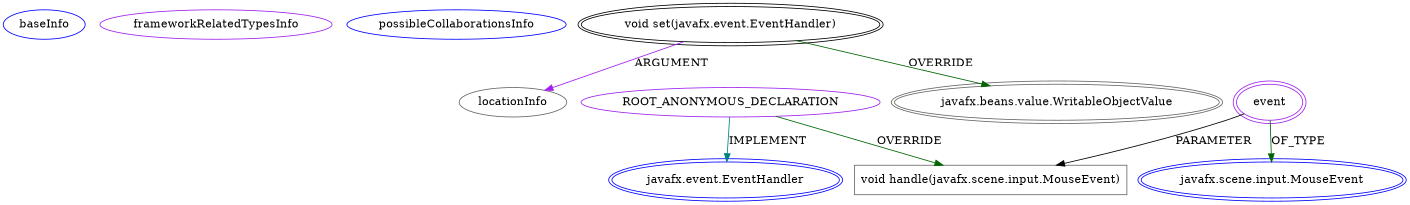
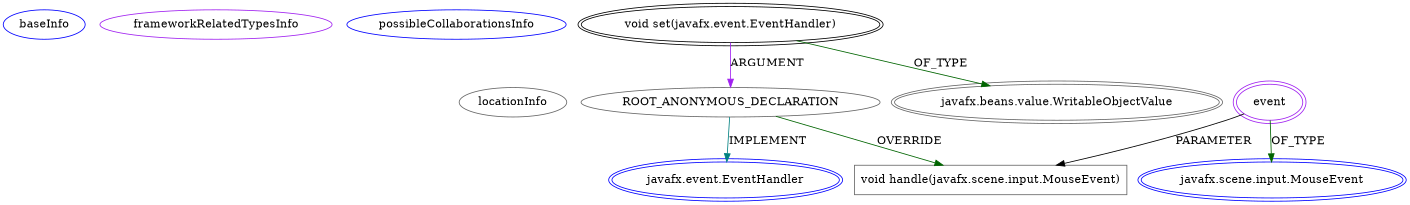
(941, 63) -> (941, 63)
(618, 65) -> (731, 61)
(731, 102) -> (731, 102)
